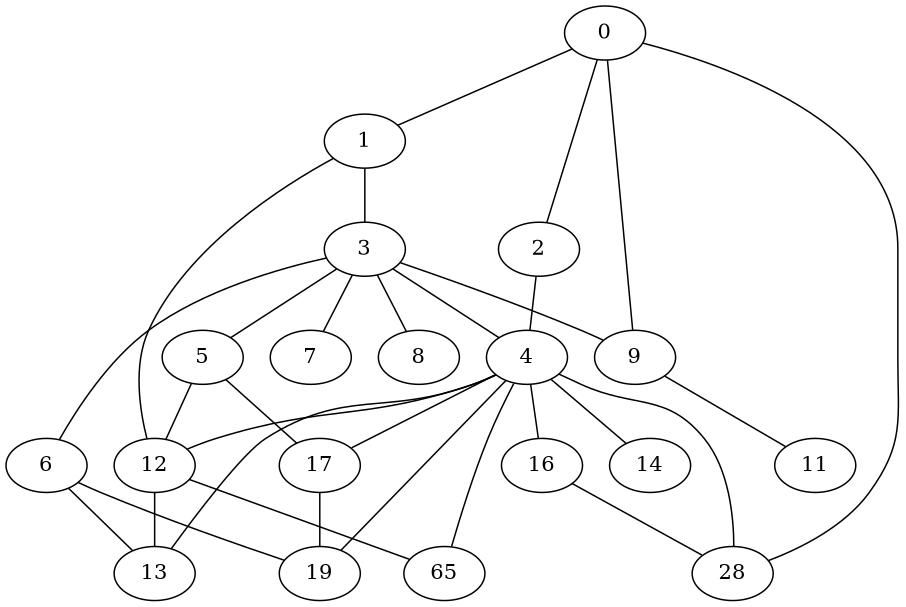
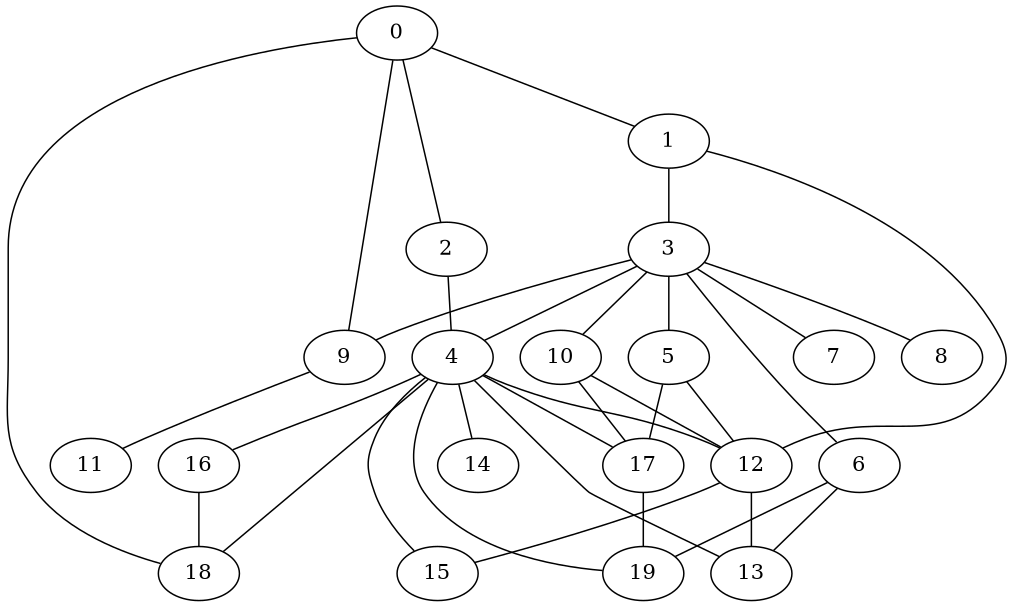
none -> (561, 357)
(444, 574) -> (438, 574)
(733, 574) -> (199, 574)
